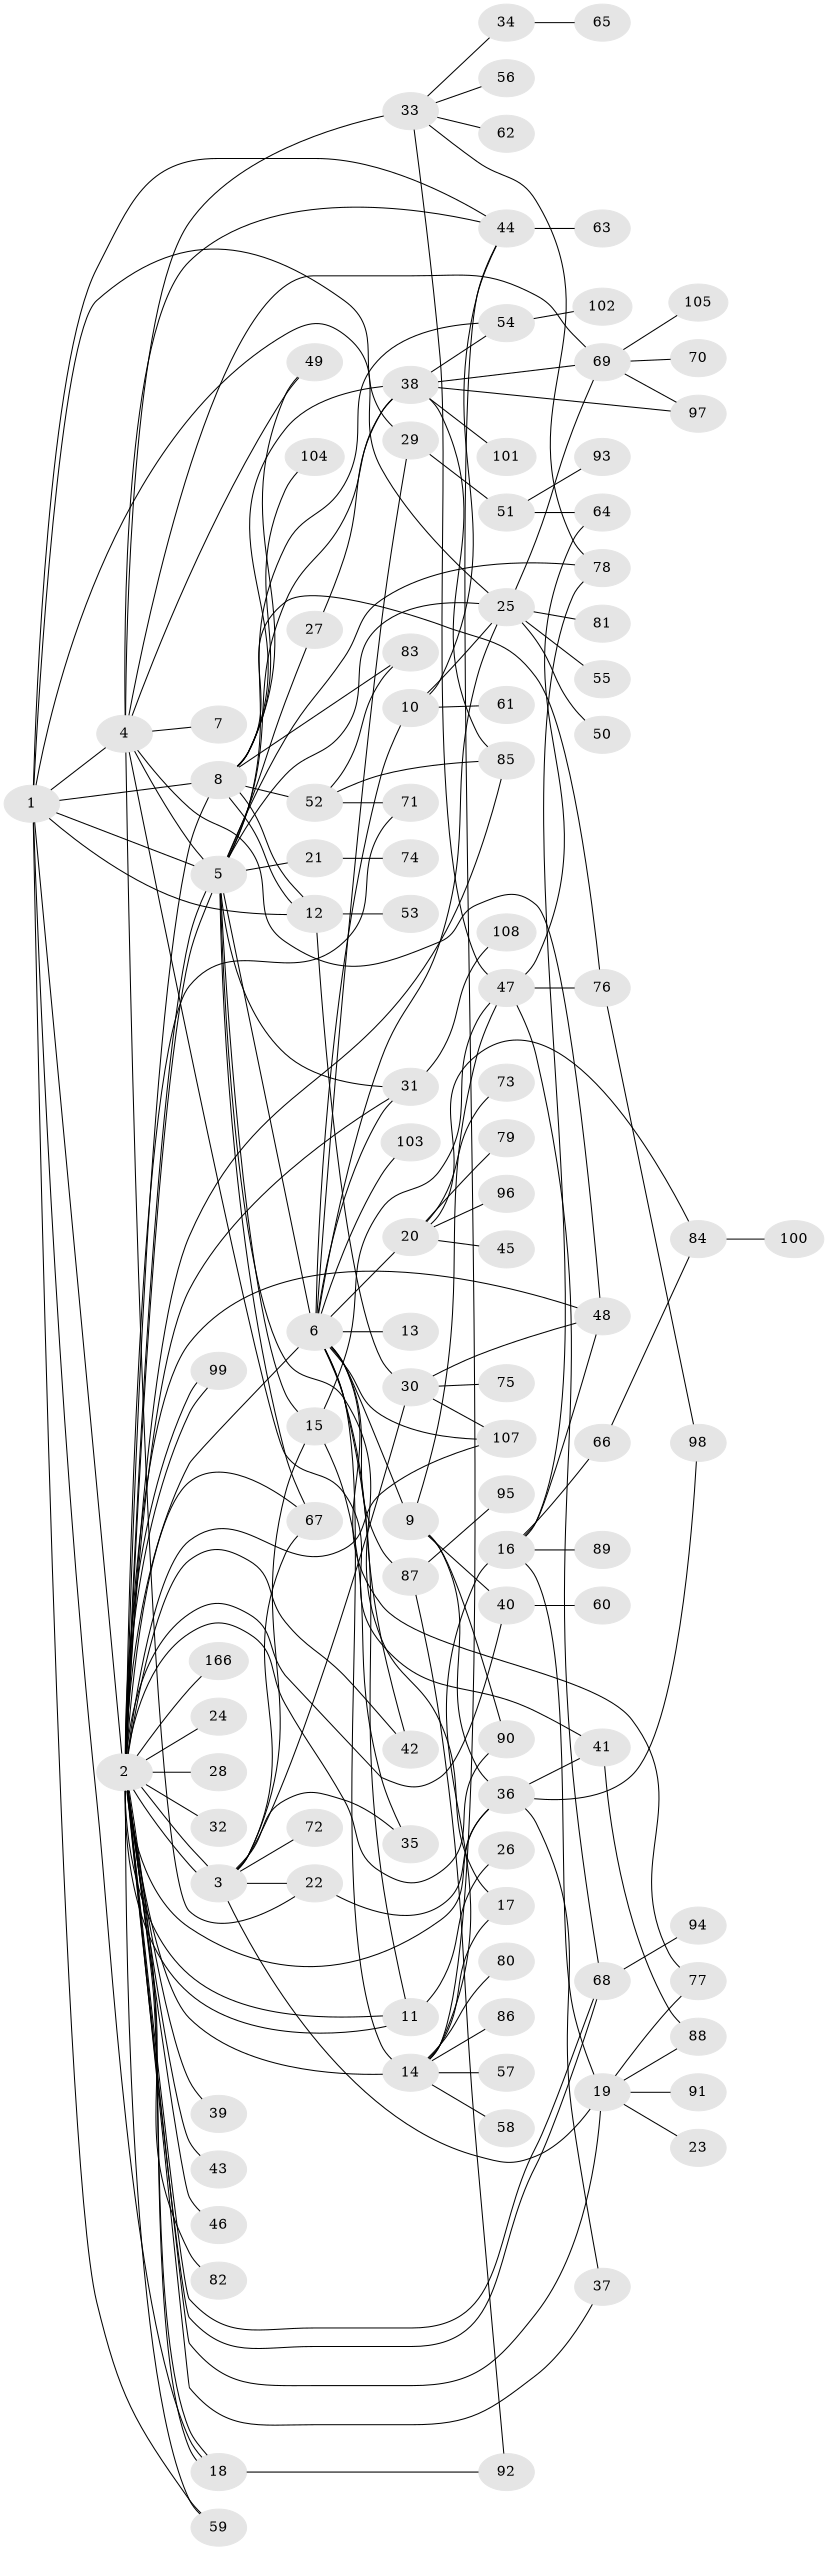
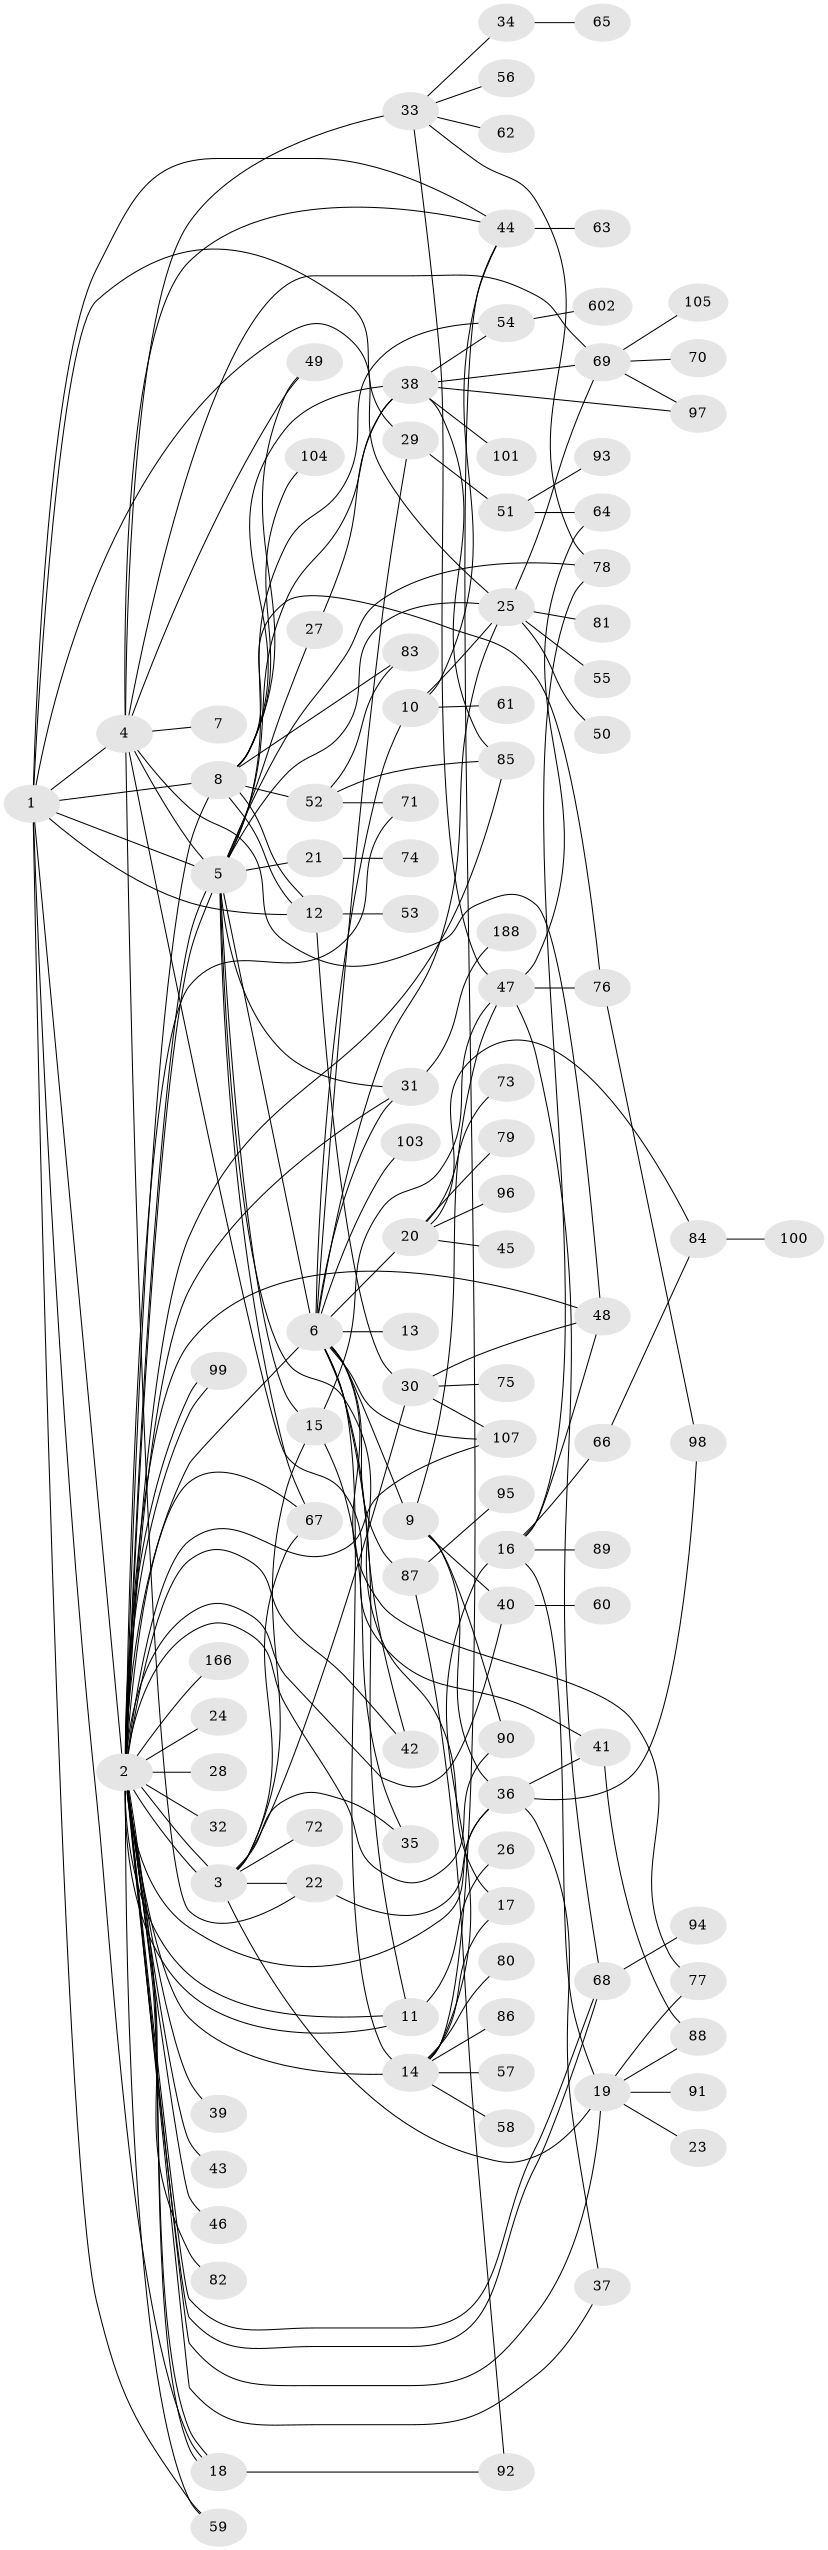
(602, 307) -> (602, 307)
(507, 932) -> (507, 932)
